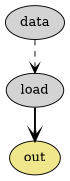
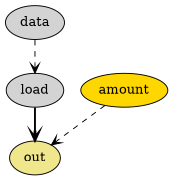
none -> (124, 90)
